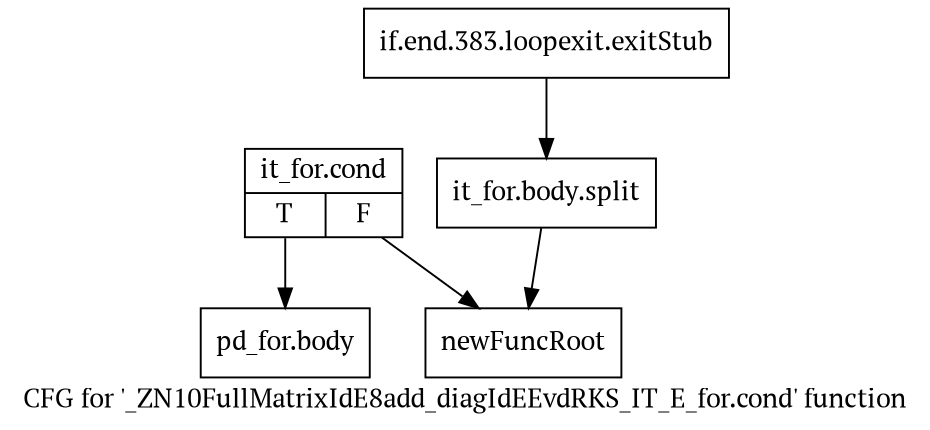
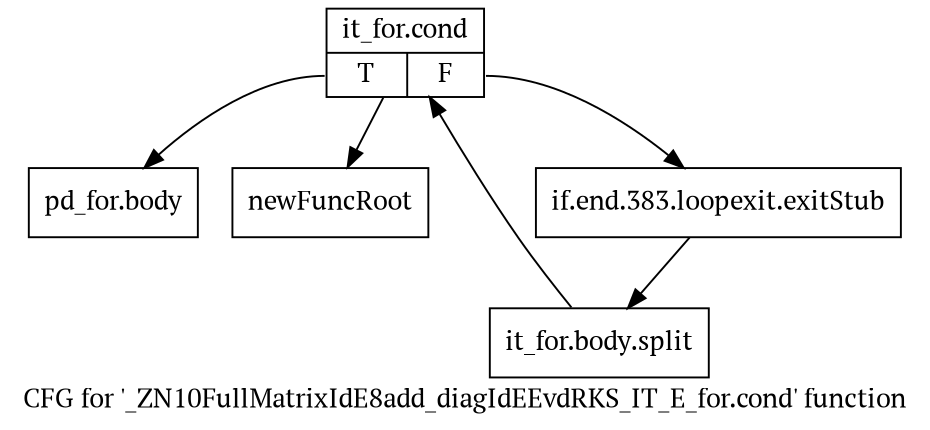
none -> (583, 101)
(536, 258) -> (502, 213)
